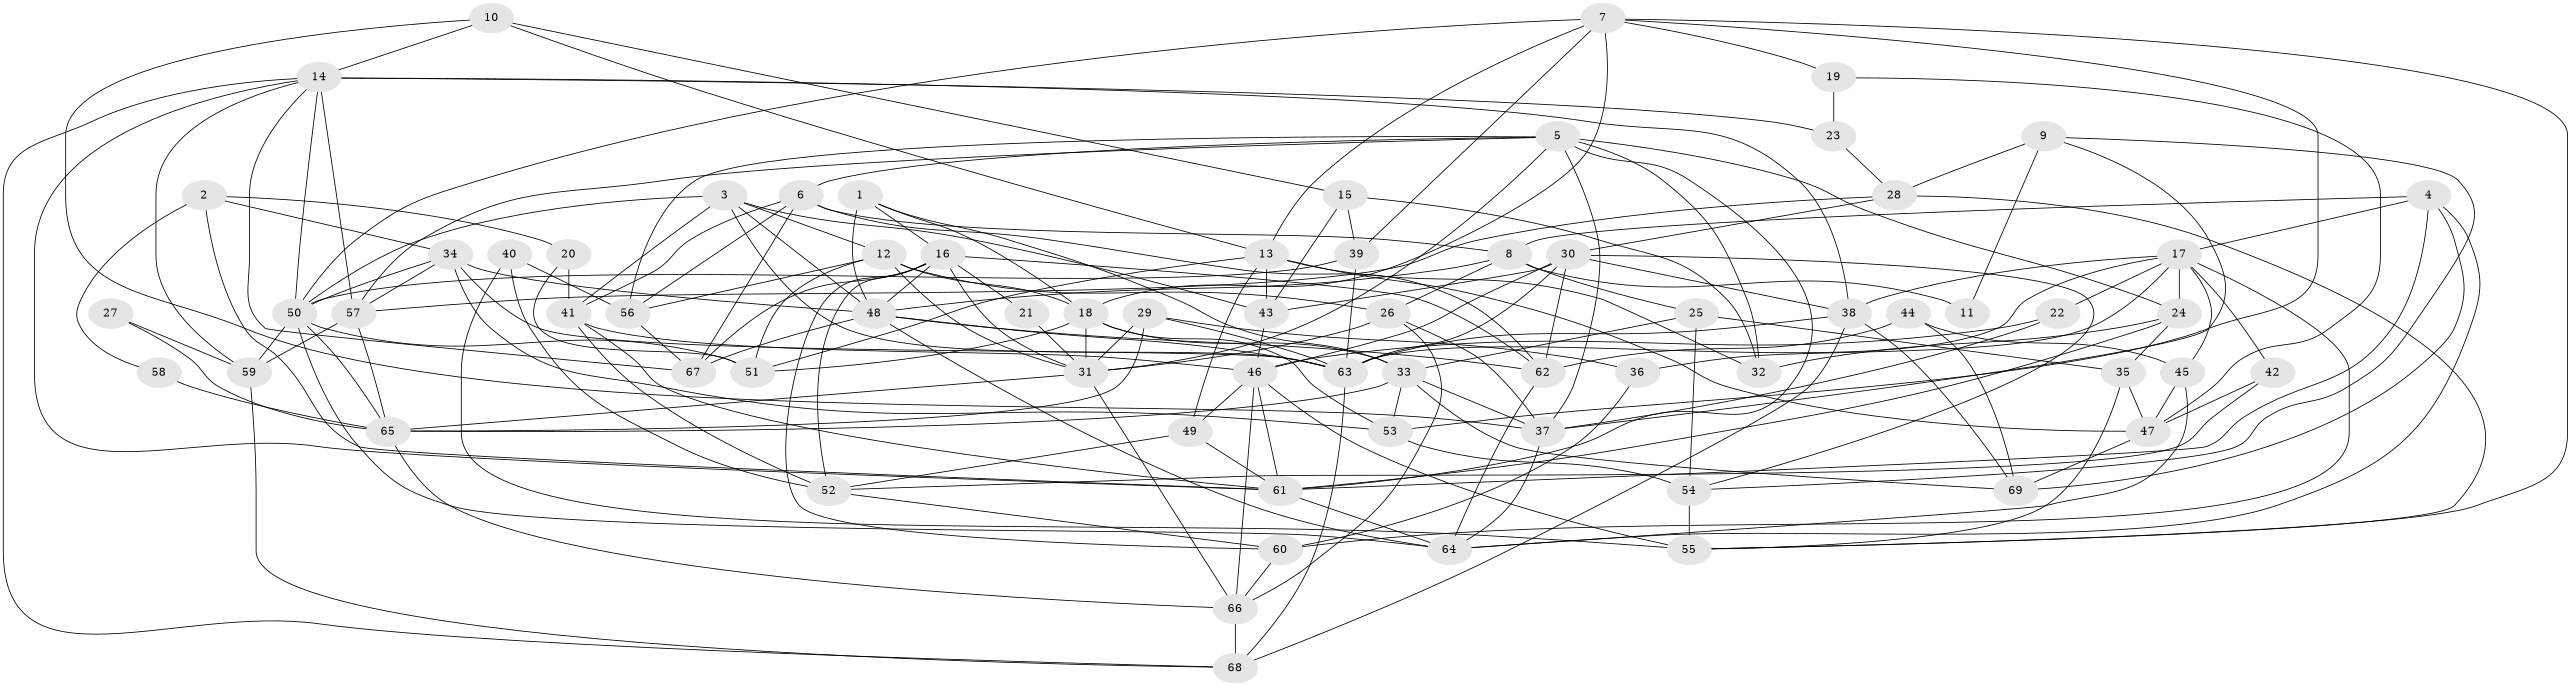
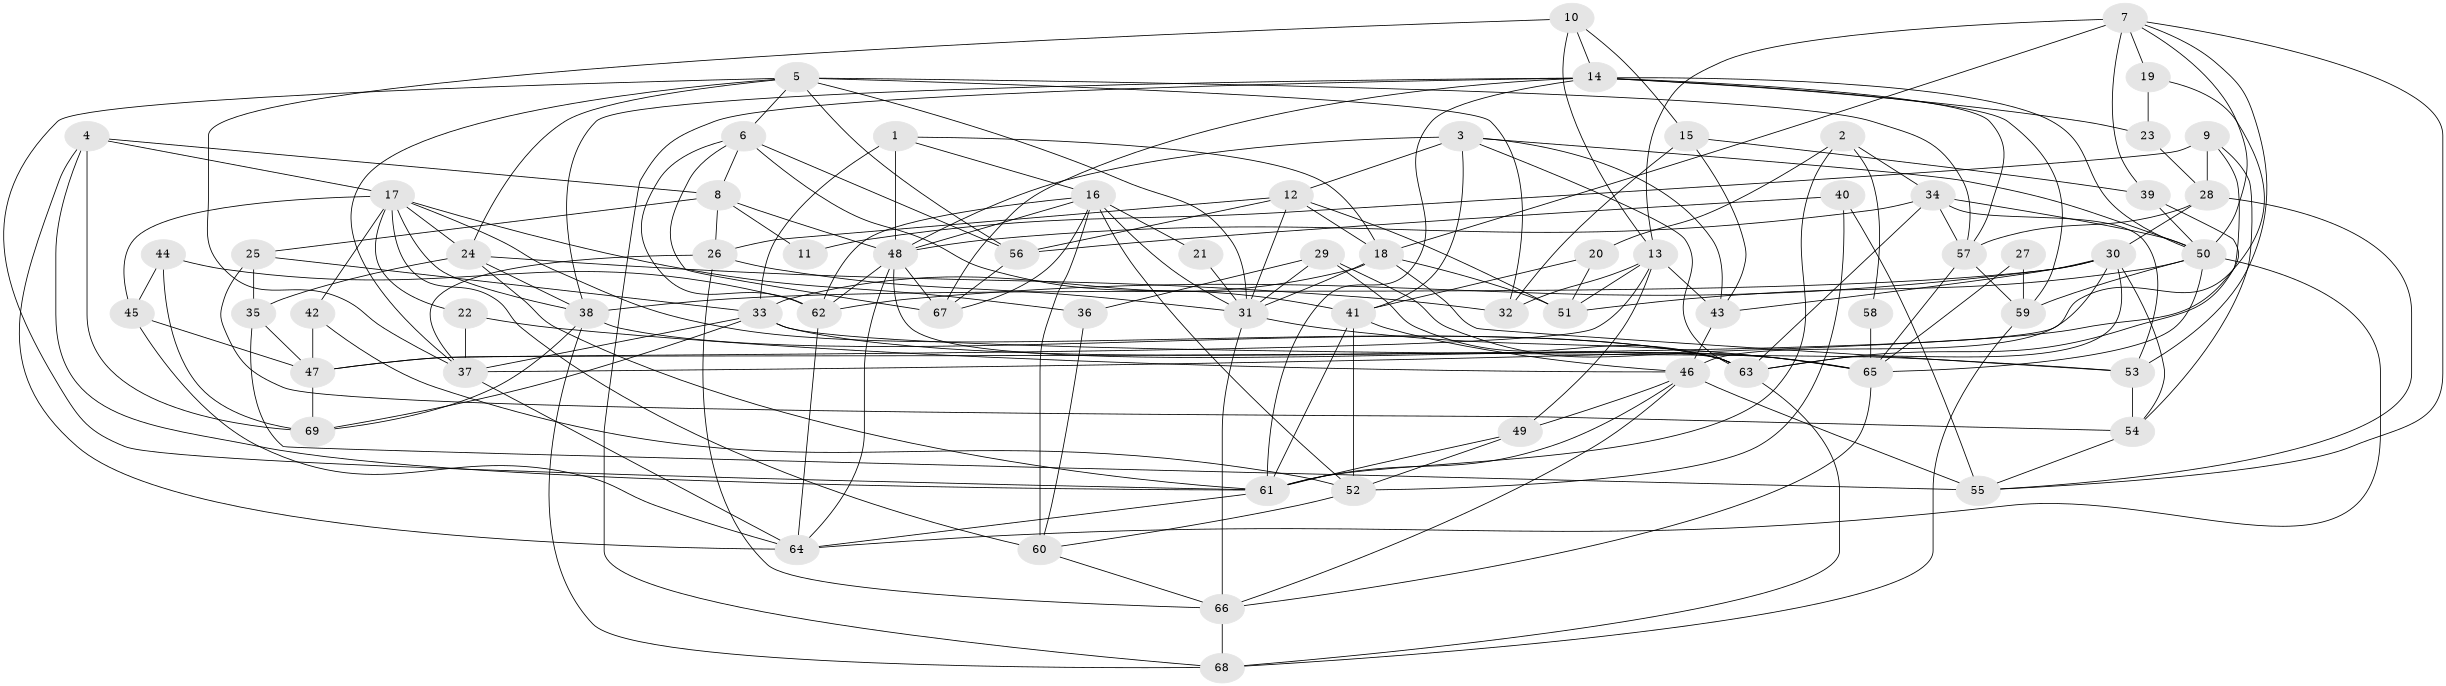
none -> (519, 280)
